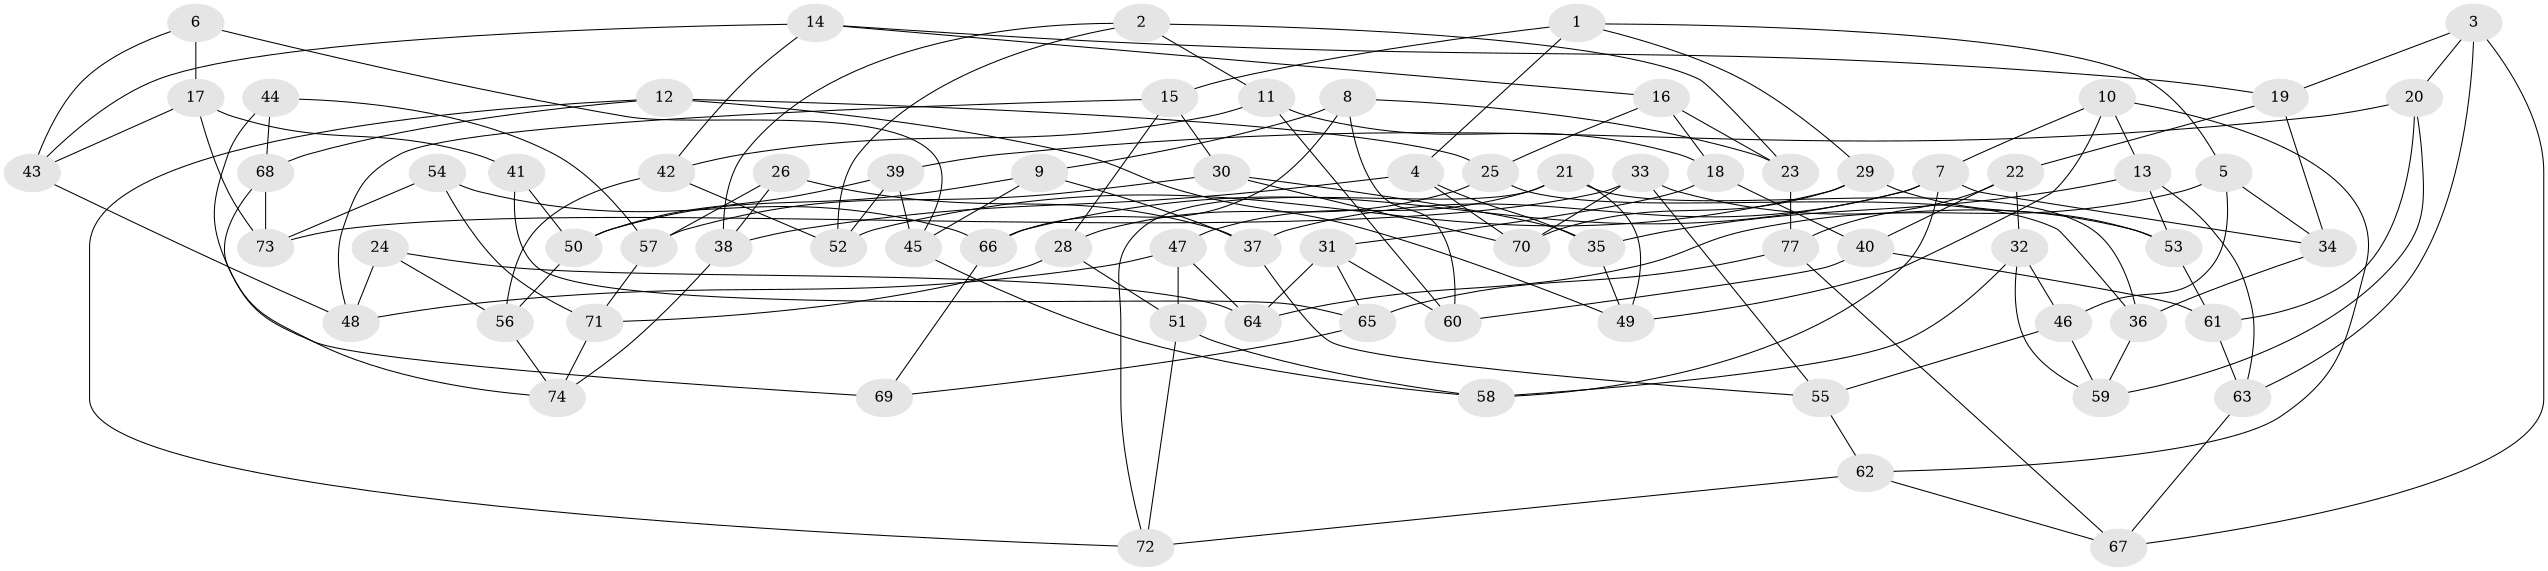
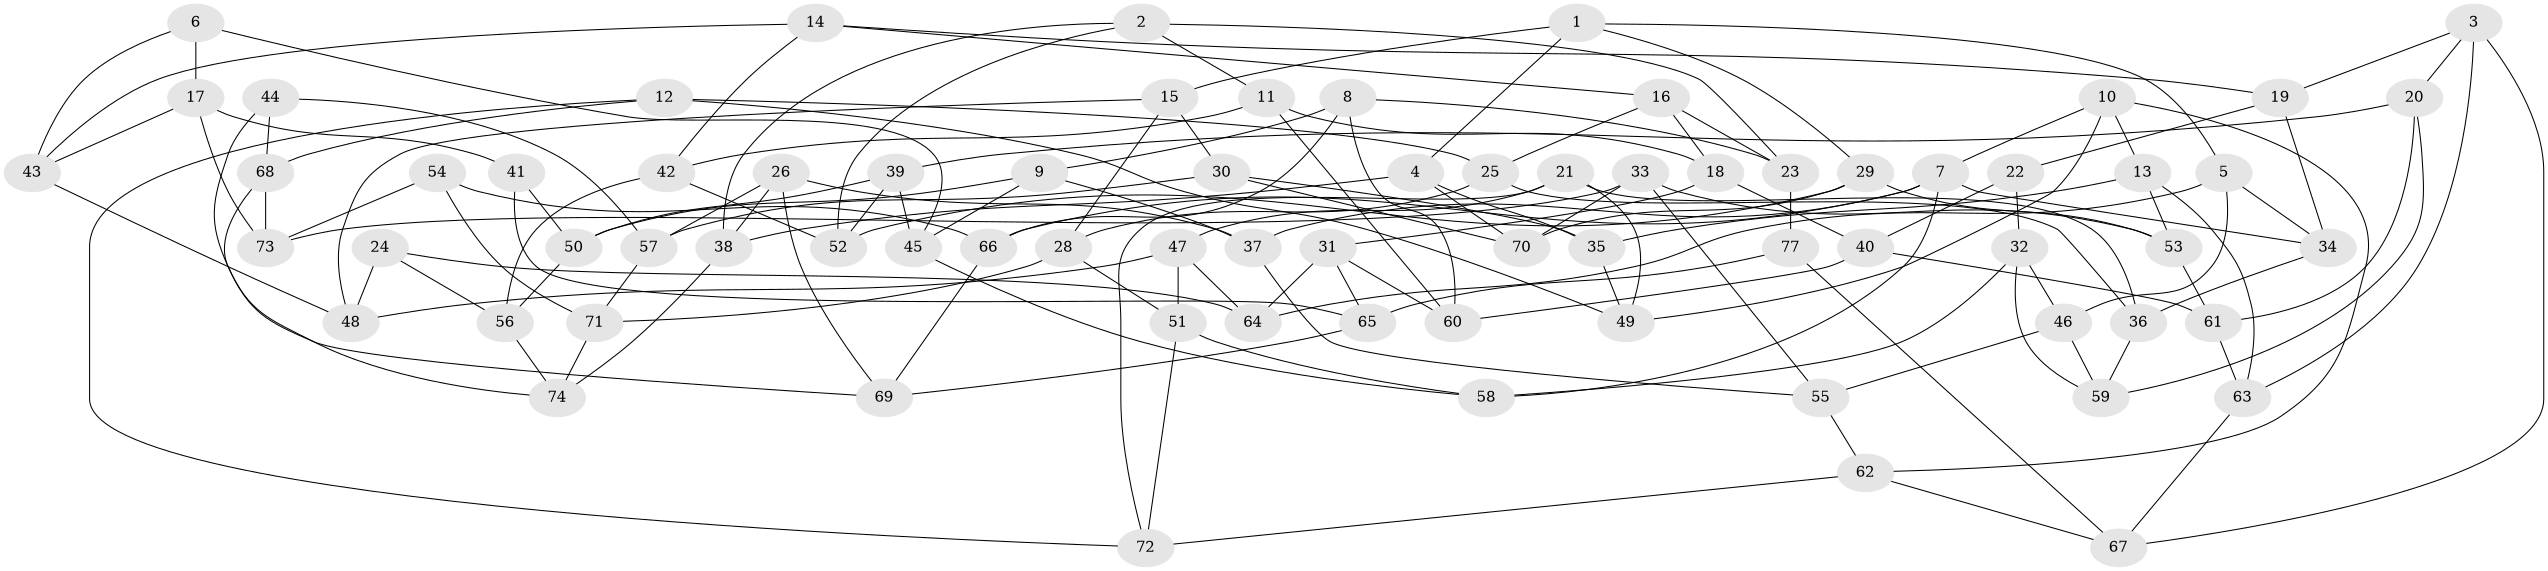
(1903, 210) -> none
none -> (802, 269)
